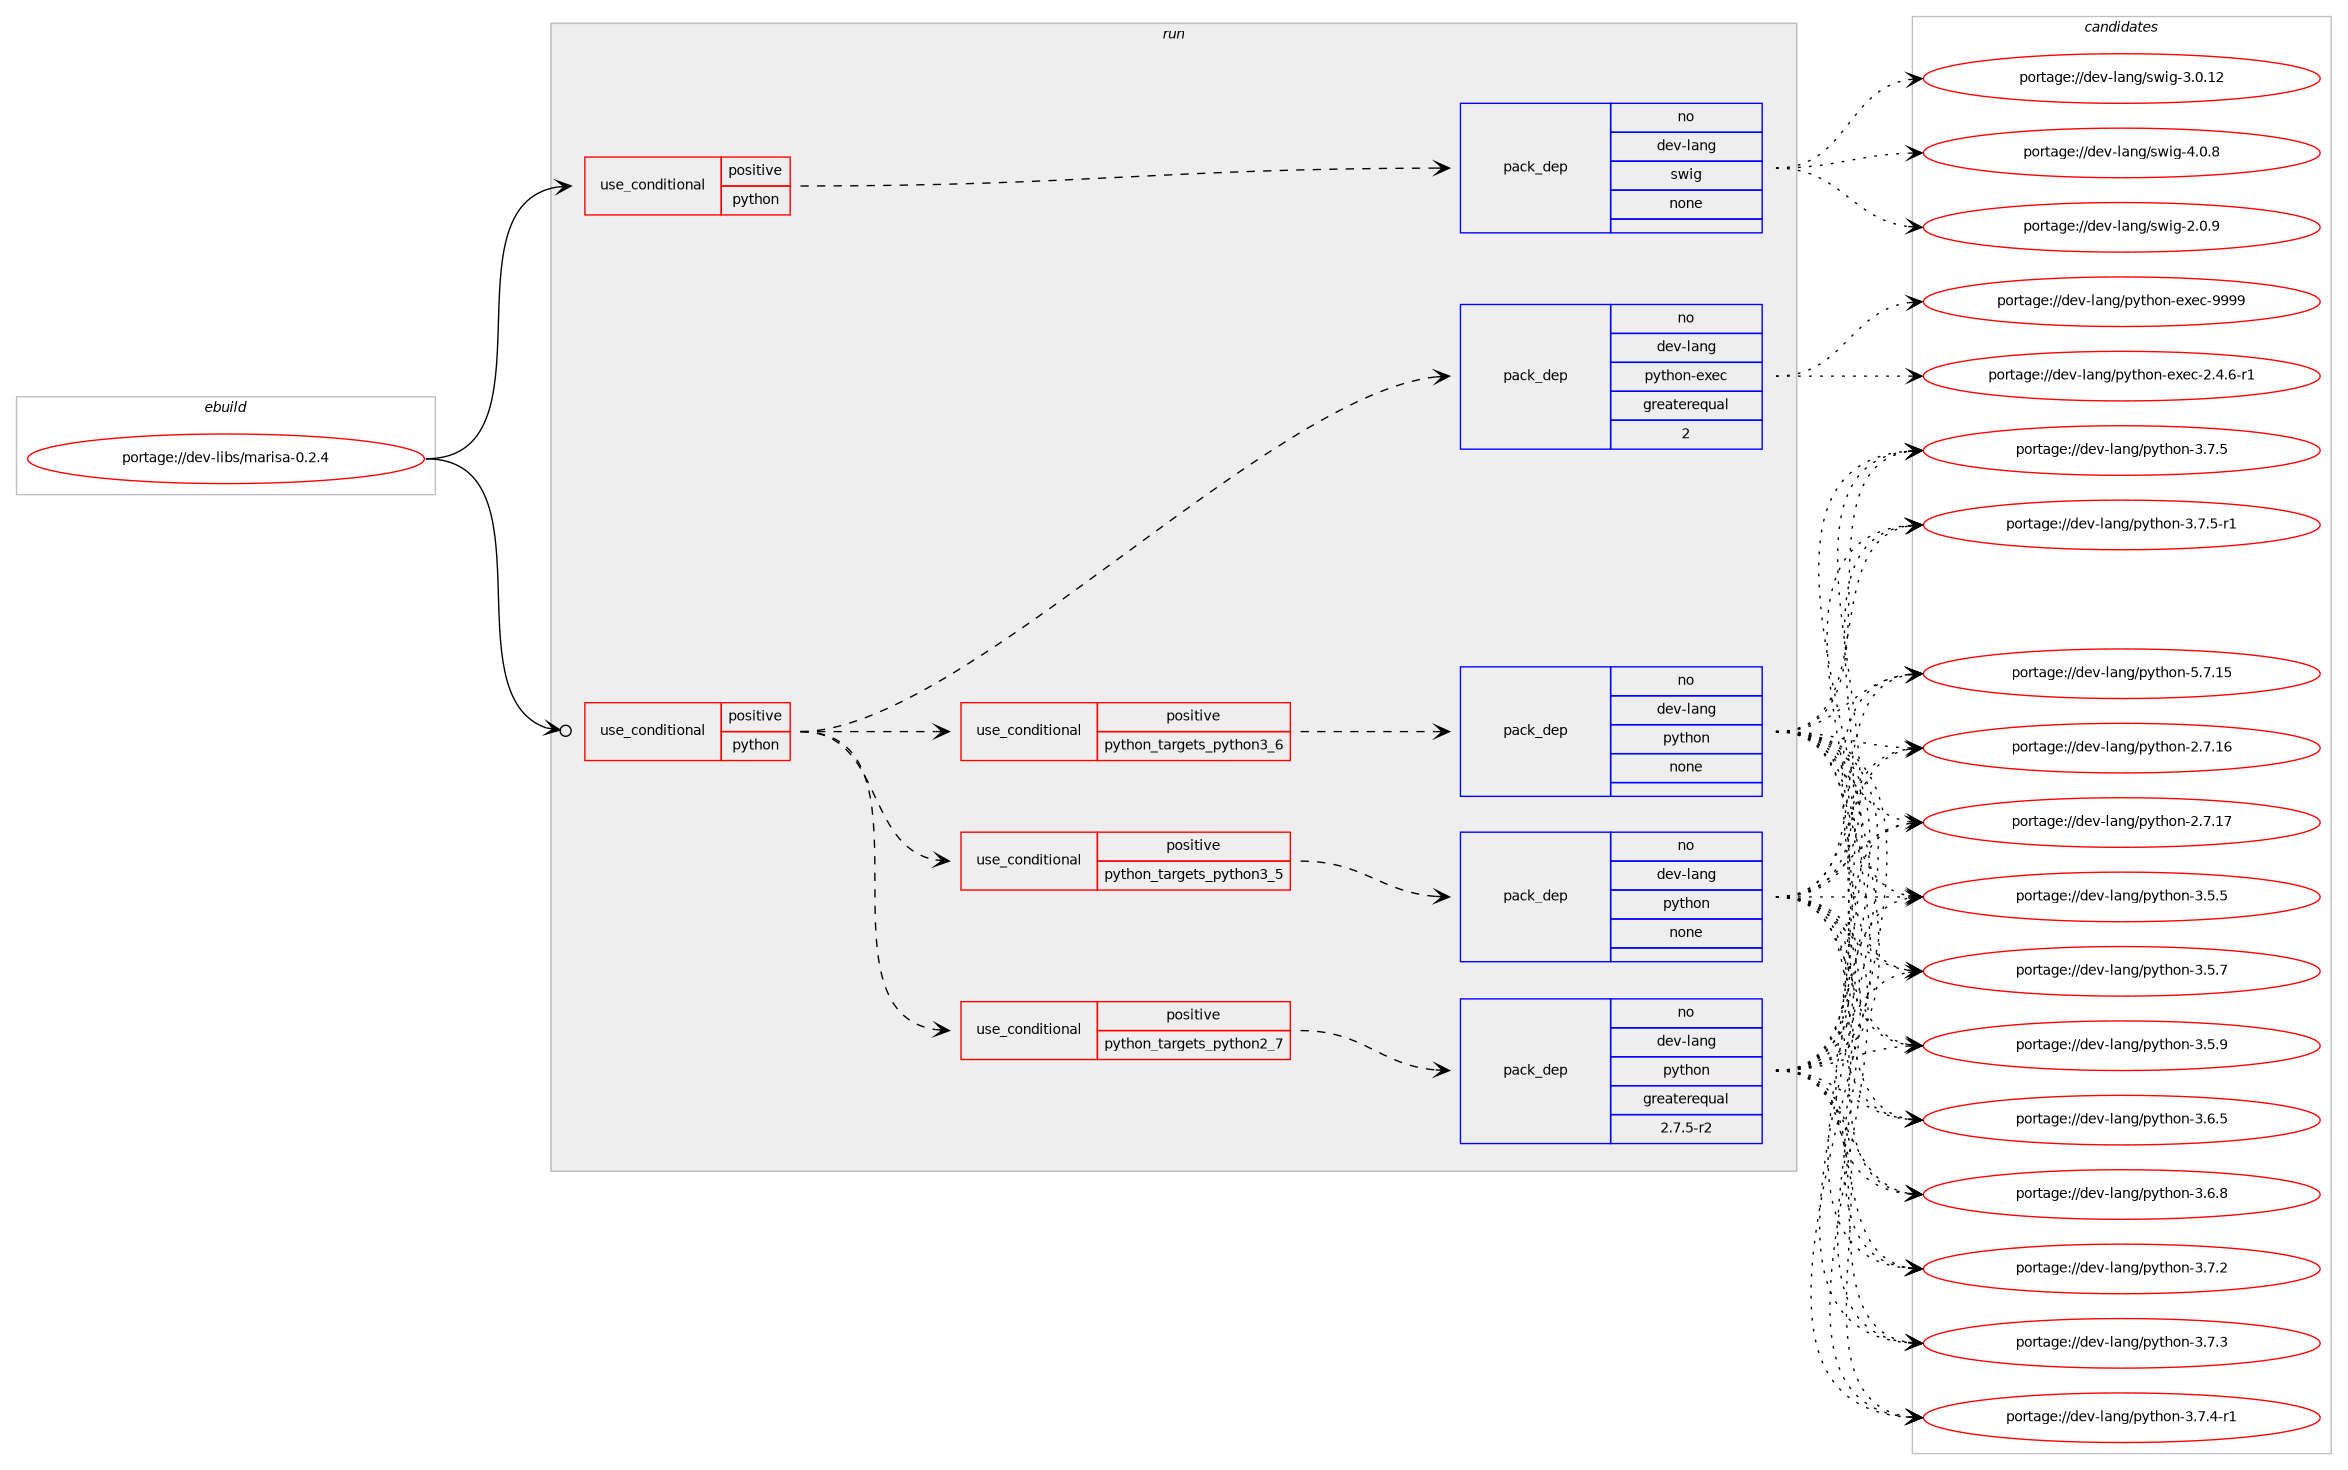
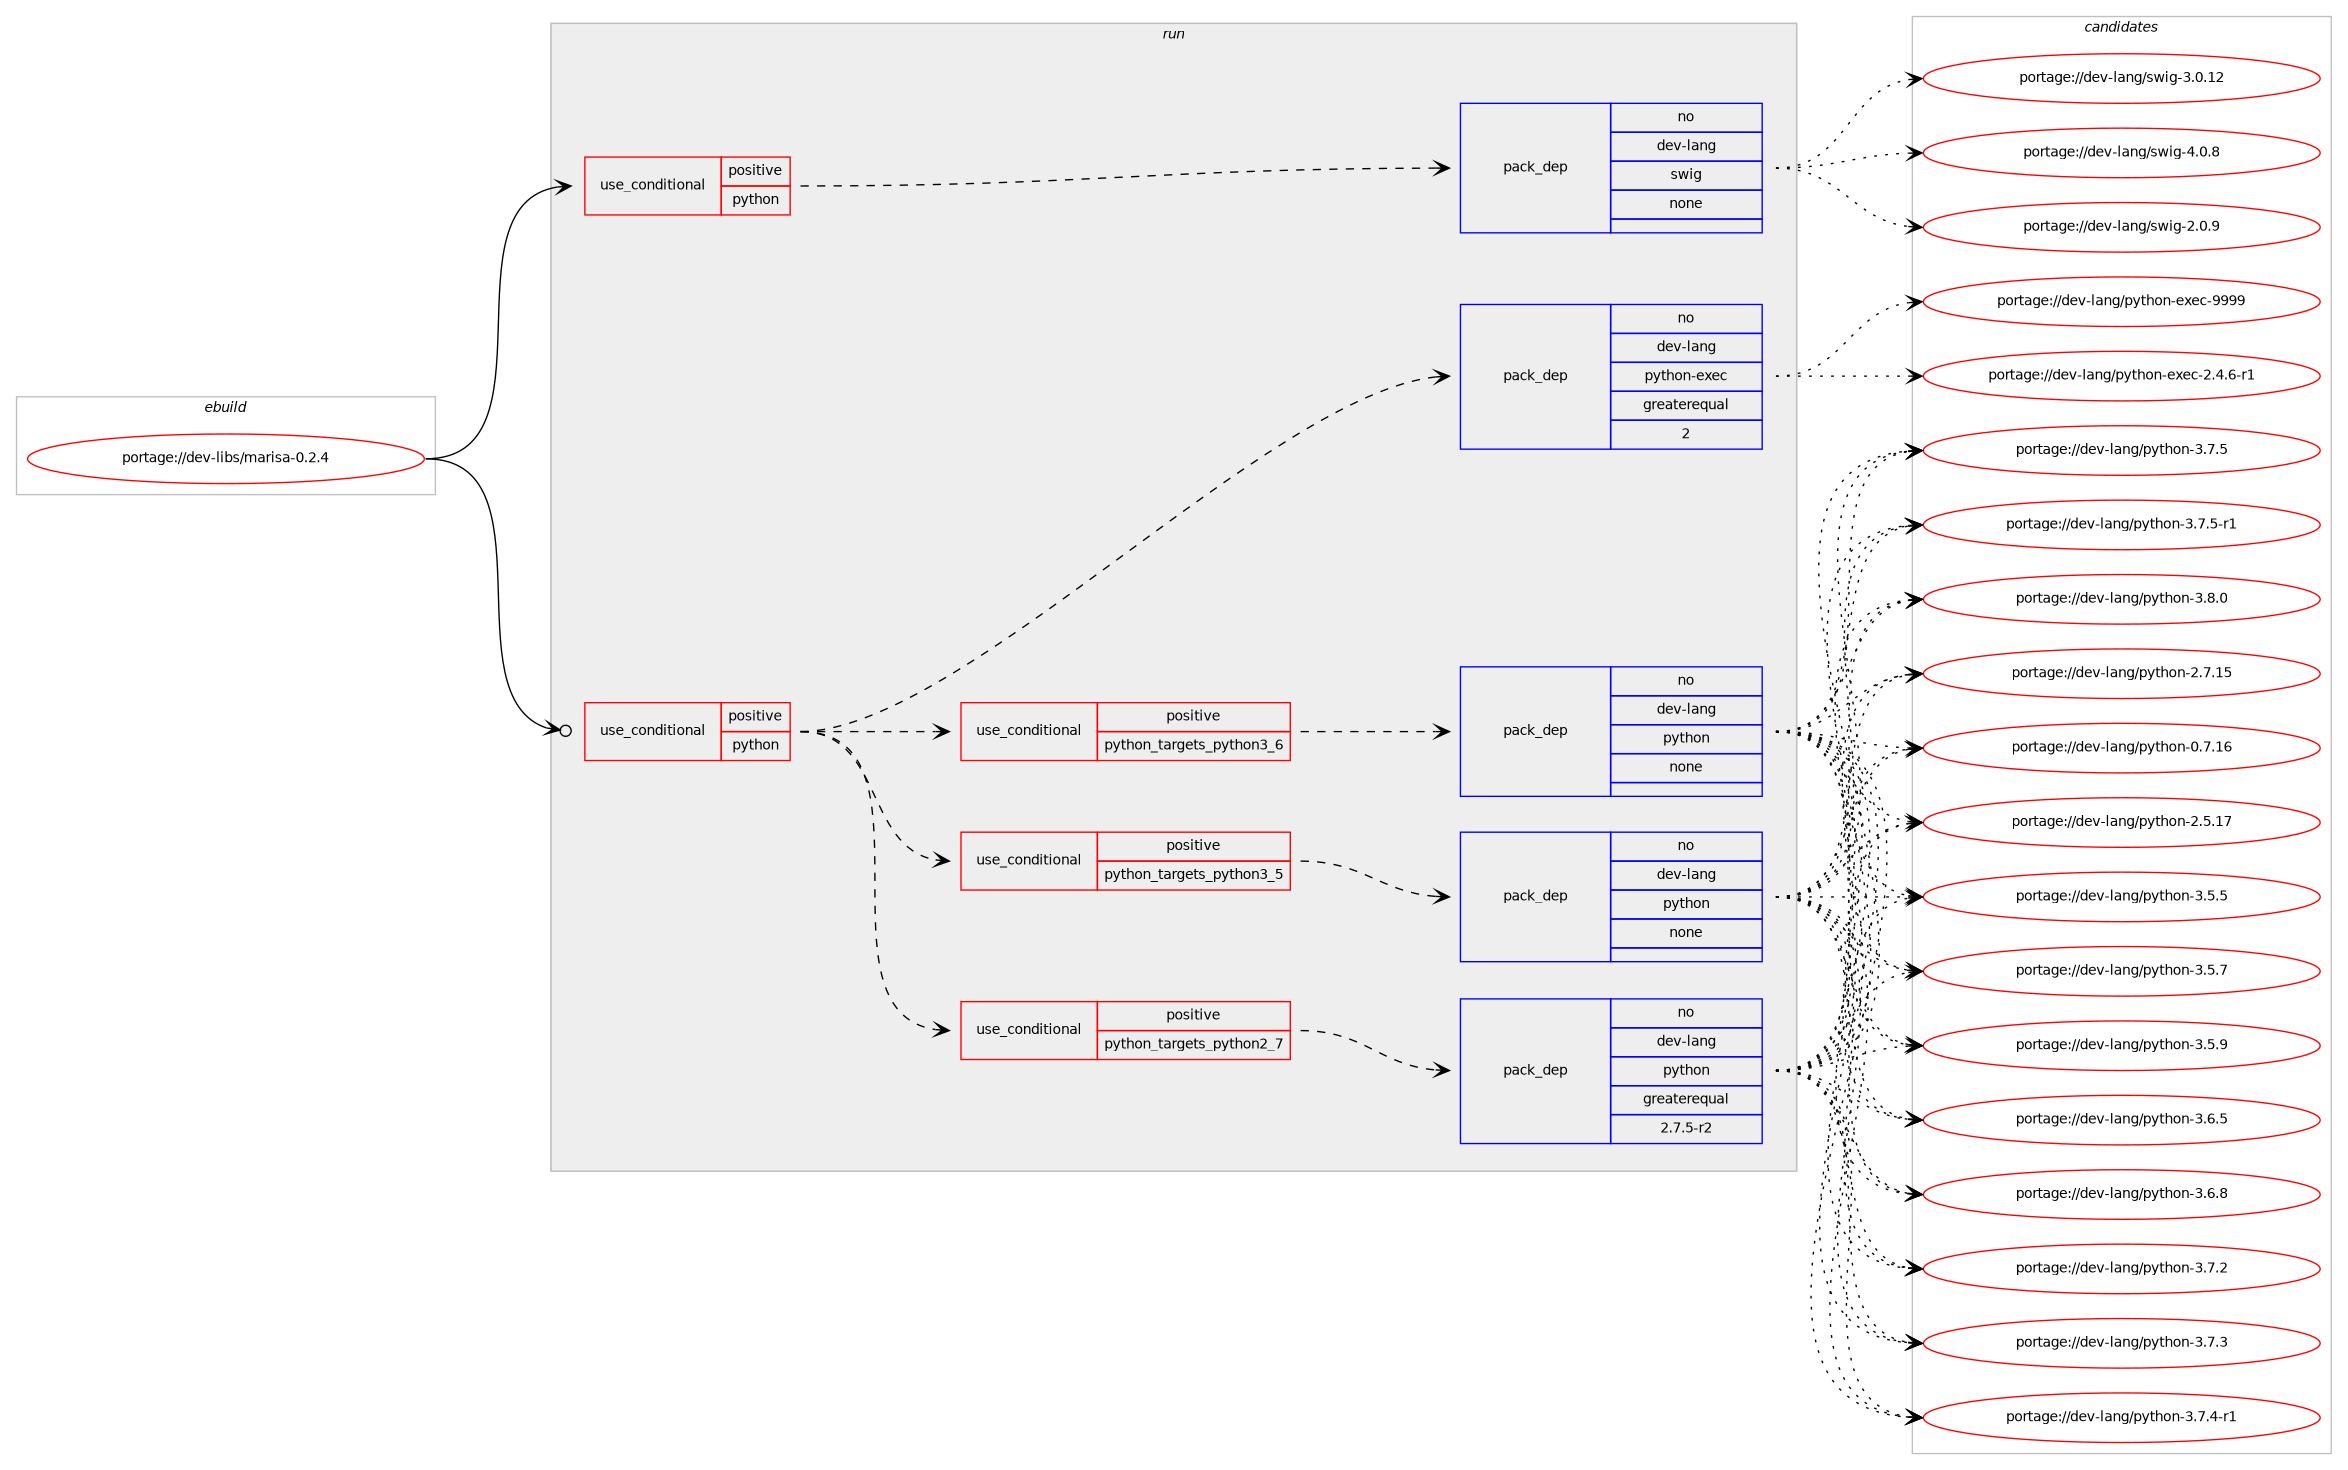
none -> (2122, 599)
(2122, 674) -> (2122, 674)
(2122, 748) -> (2122, 748)
(2122, 823) -> (2122, 823)
